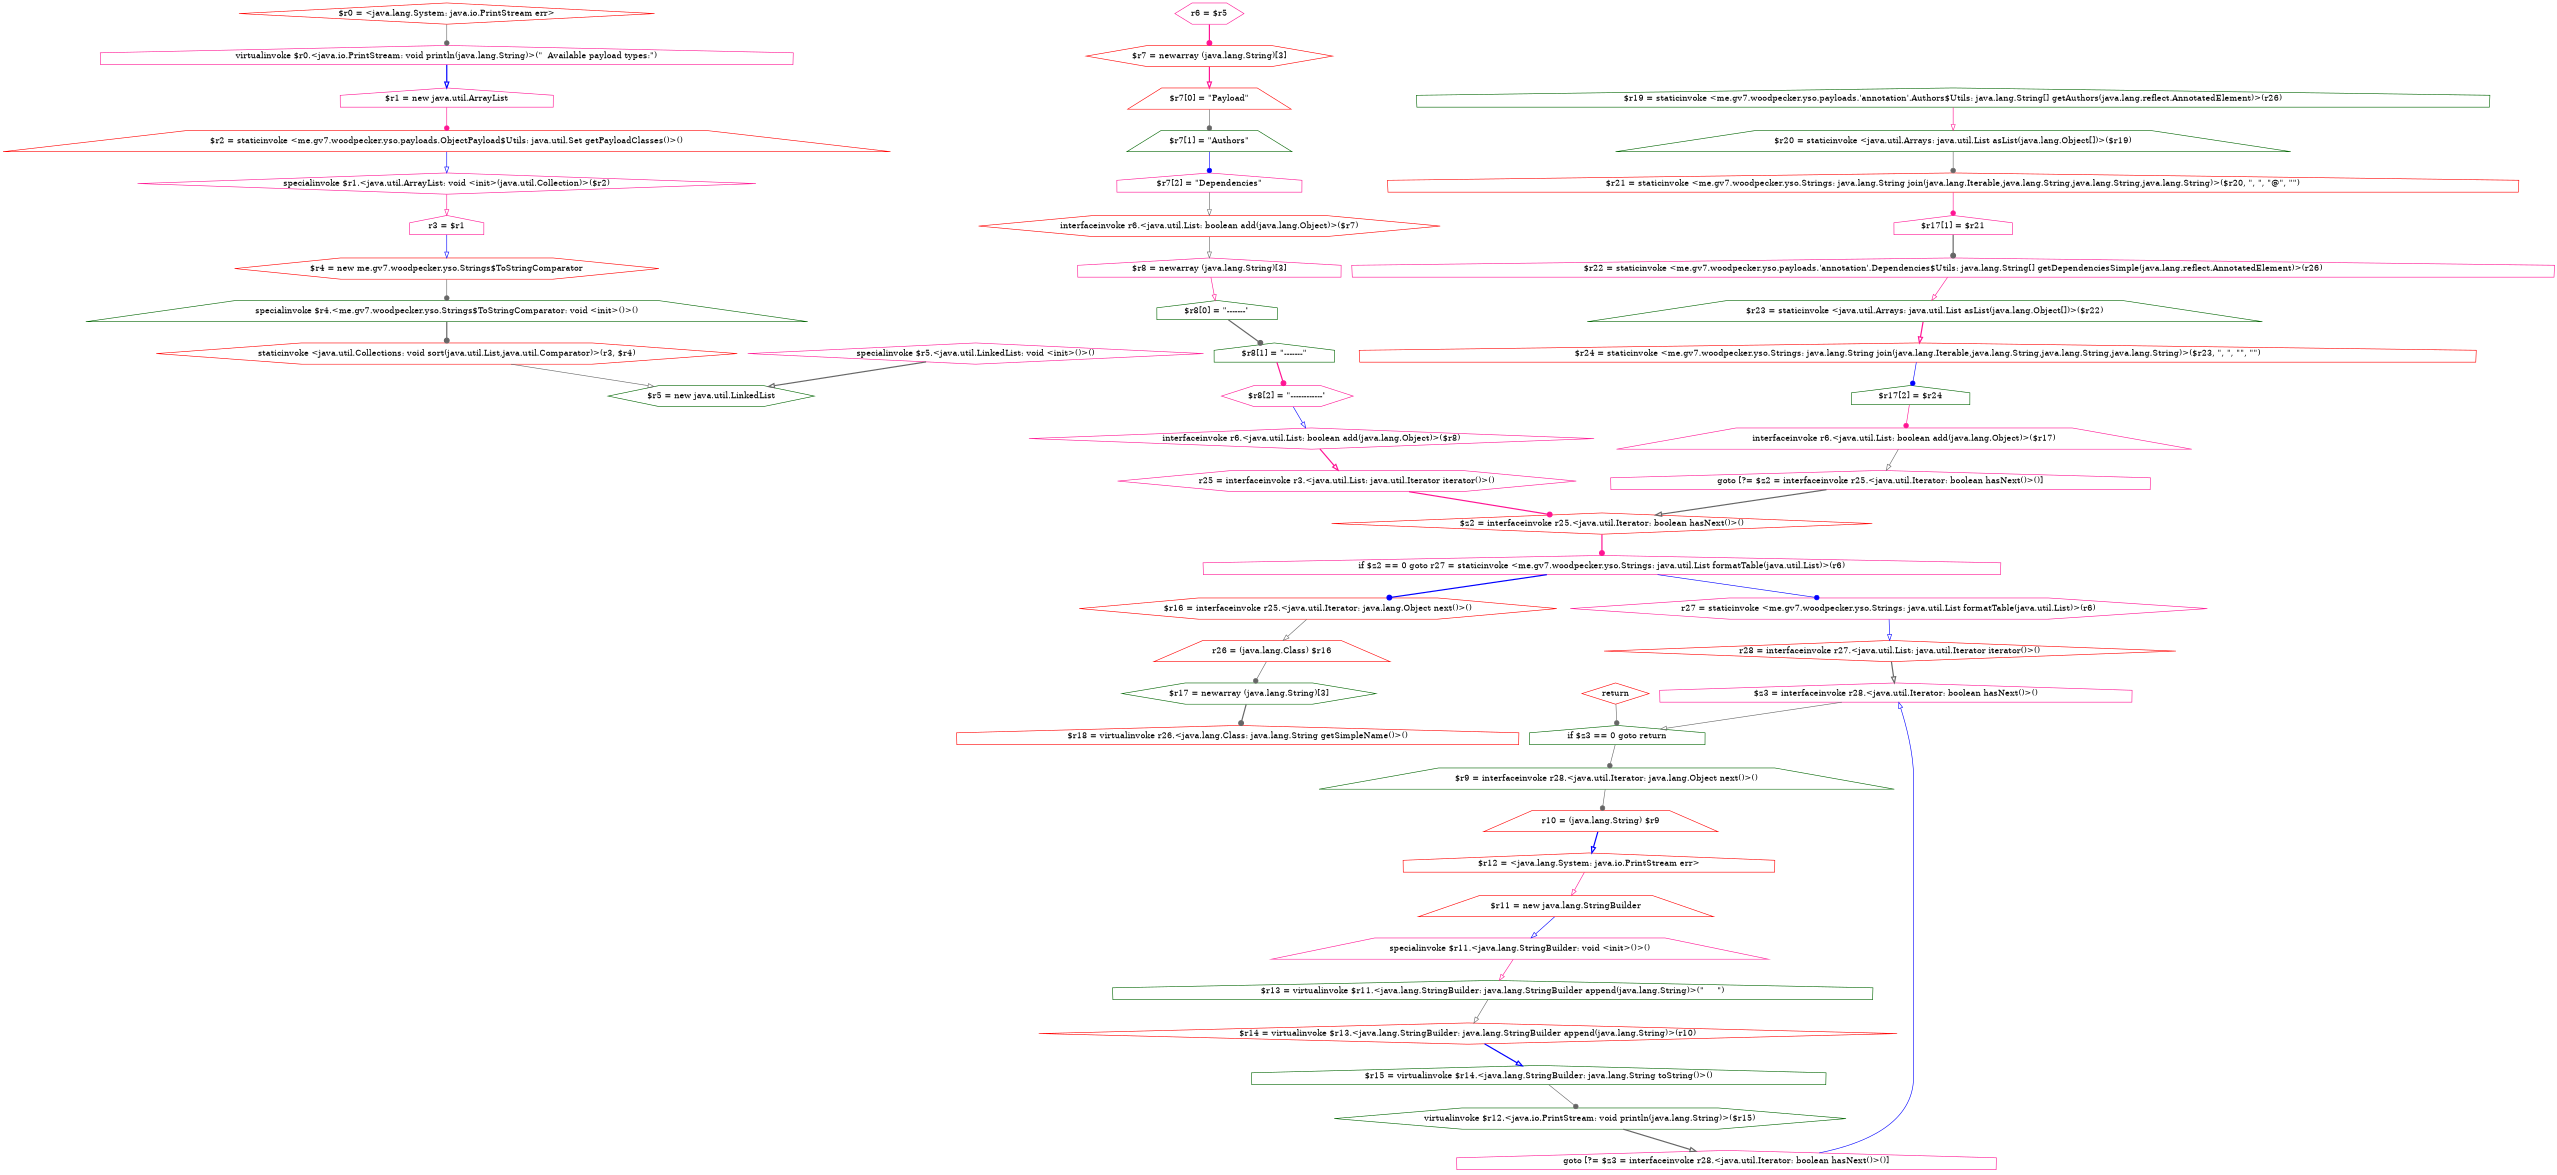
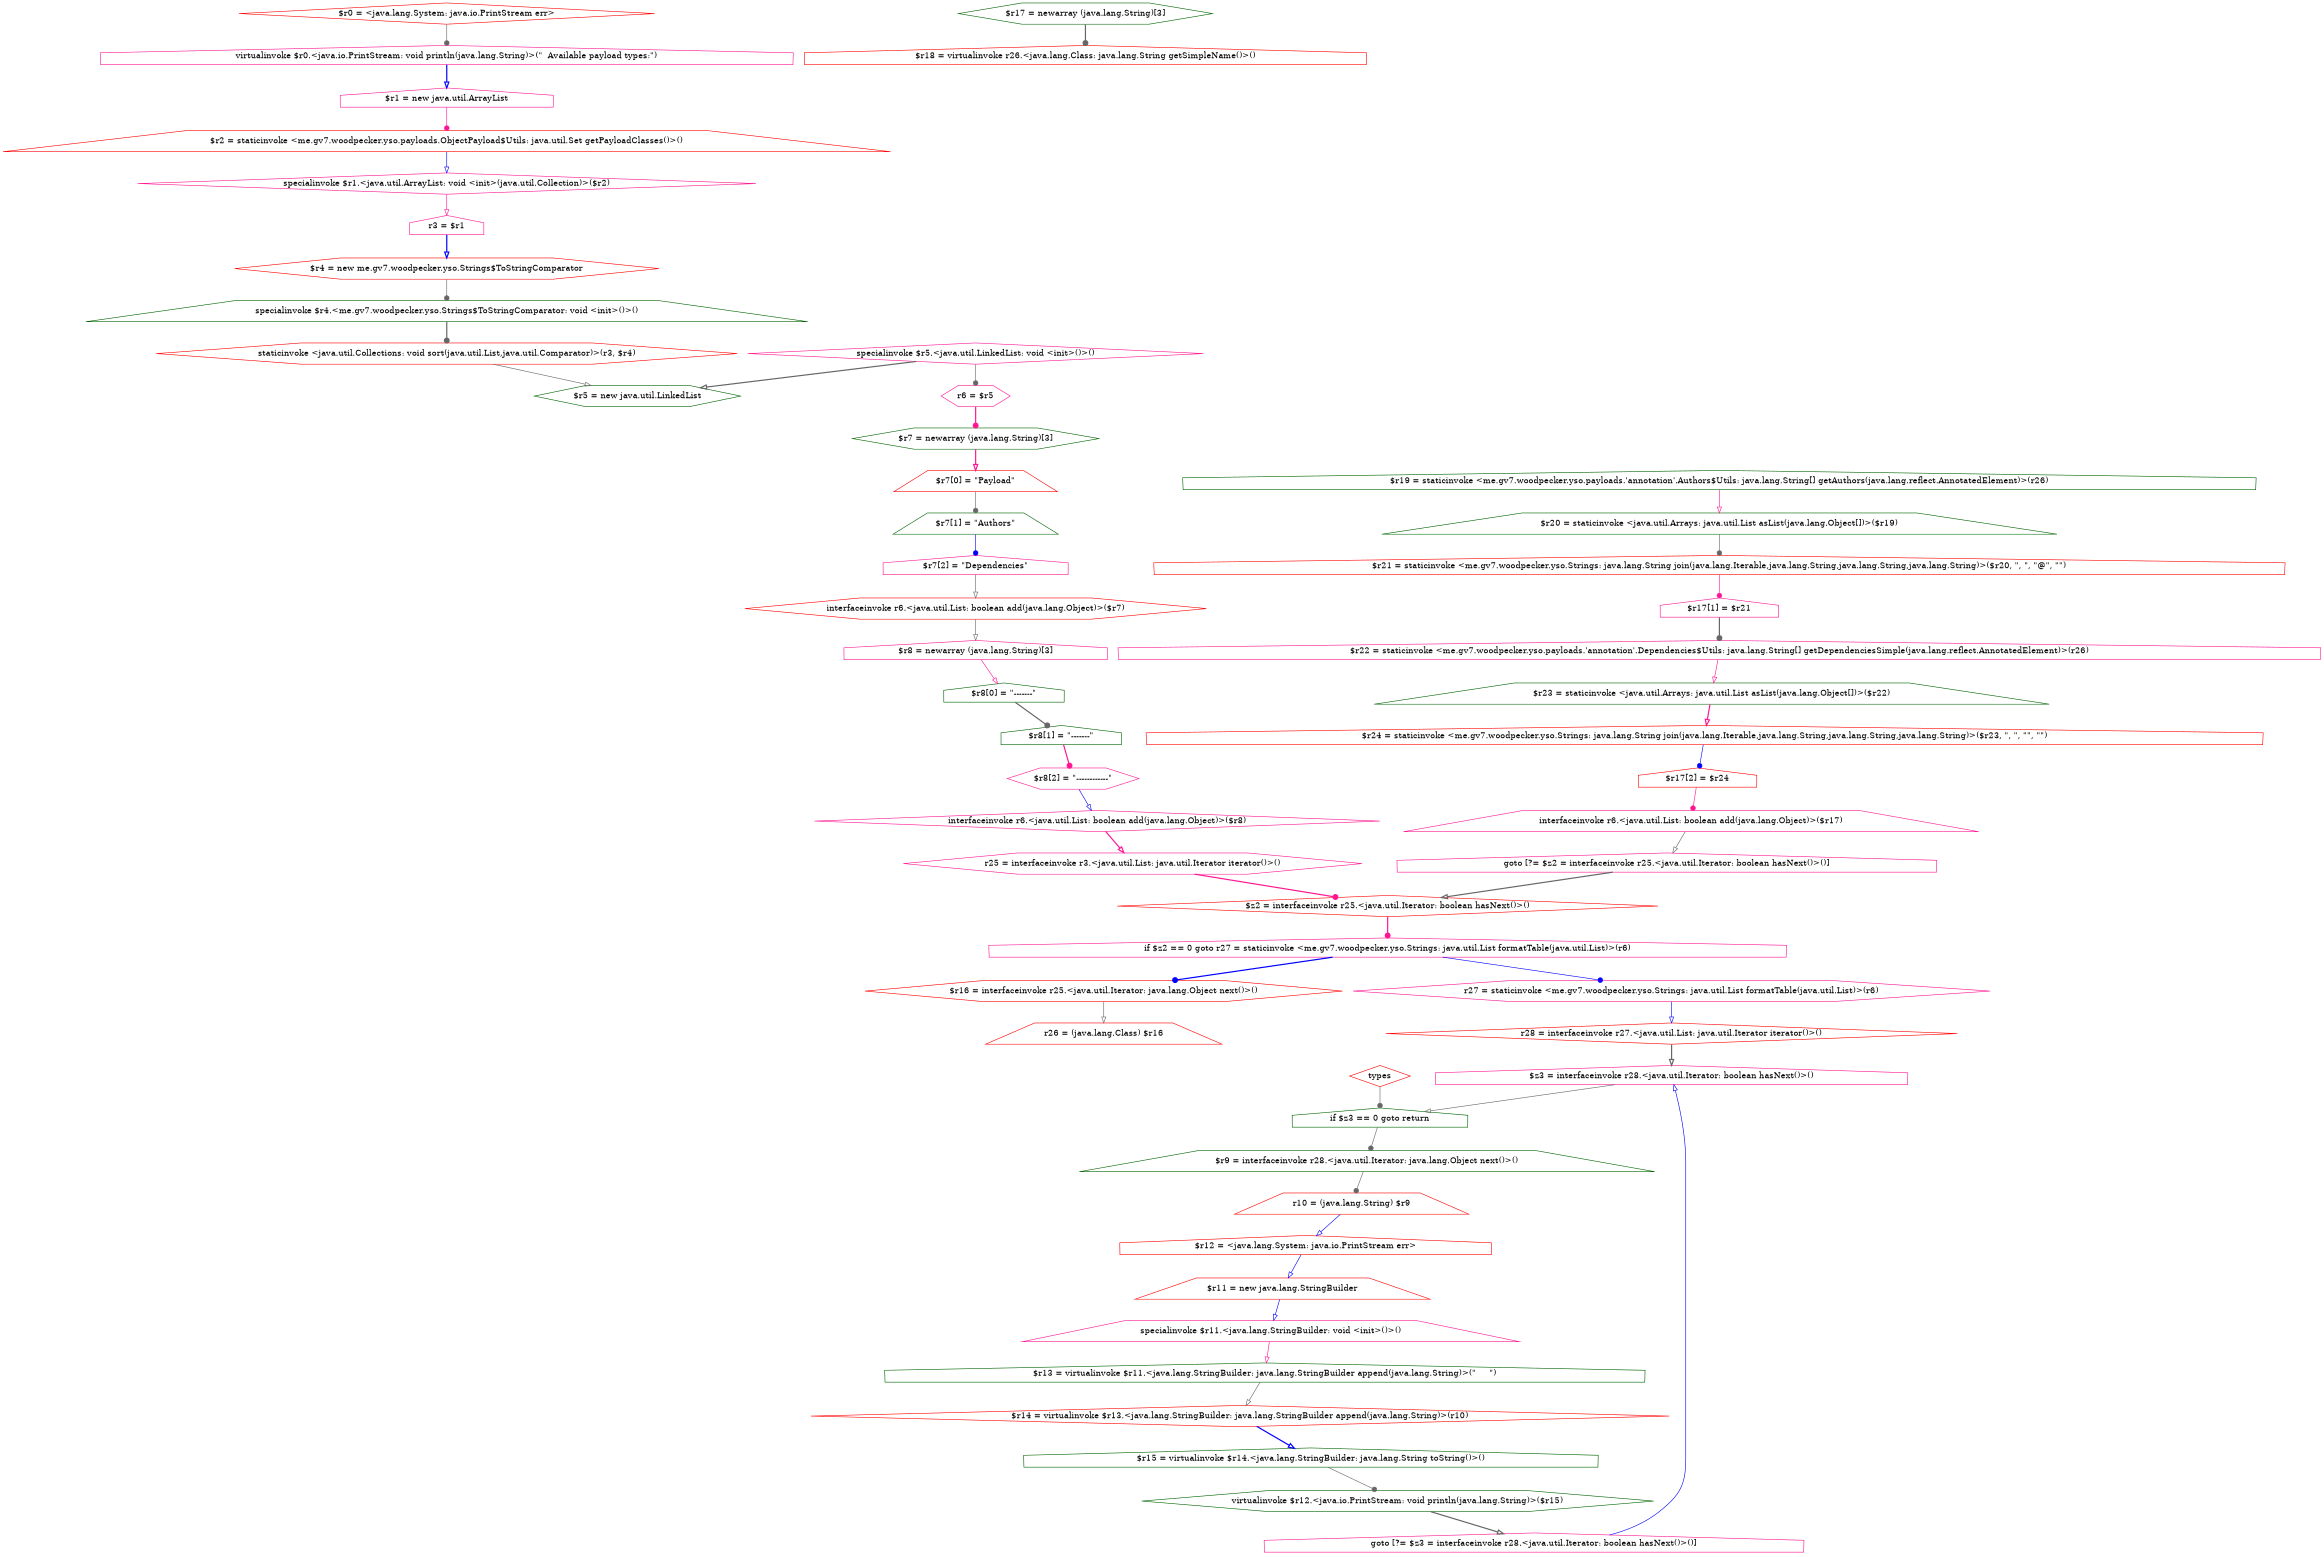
(1209, 56) -> (976, 439)
(447, 243) -> (447, 243)
none -> (976, 373)
(1911, 396) -> (1698, 779)
(1262, 670) -> none
(1616, 694) -> (1380, 1076)
(1596, 840) -> (1331, 1223)
(1579, 881) -> (1296, 1264)
